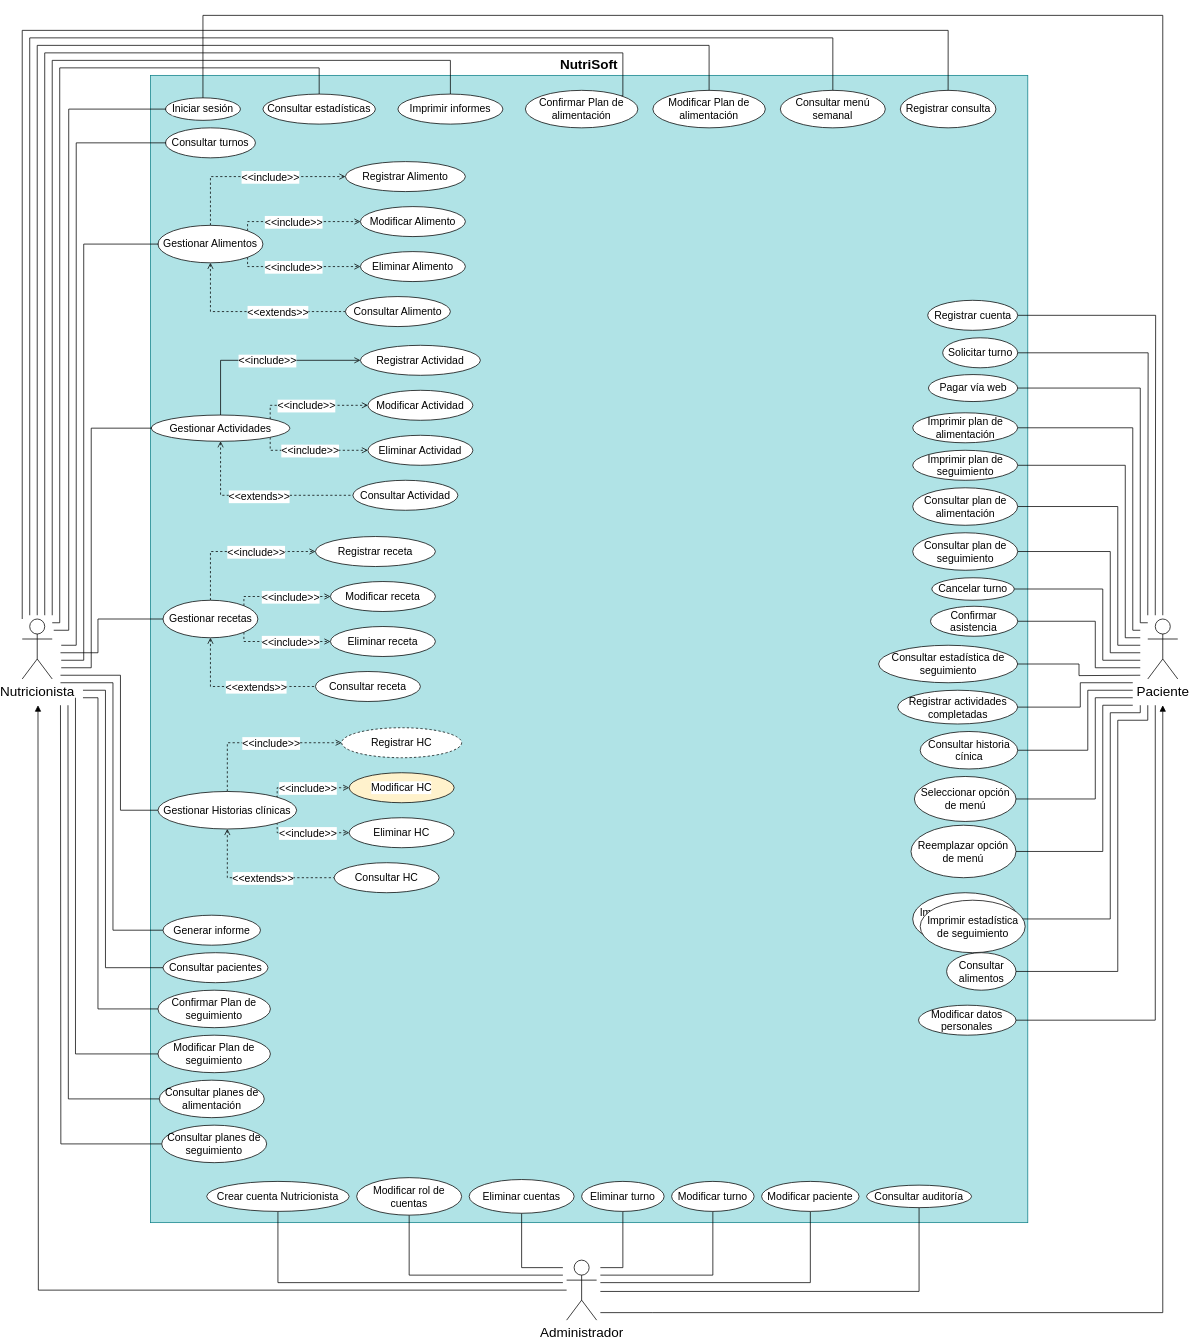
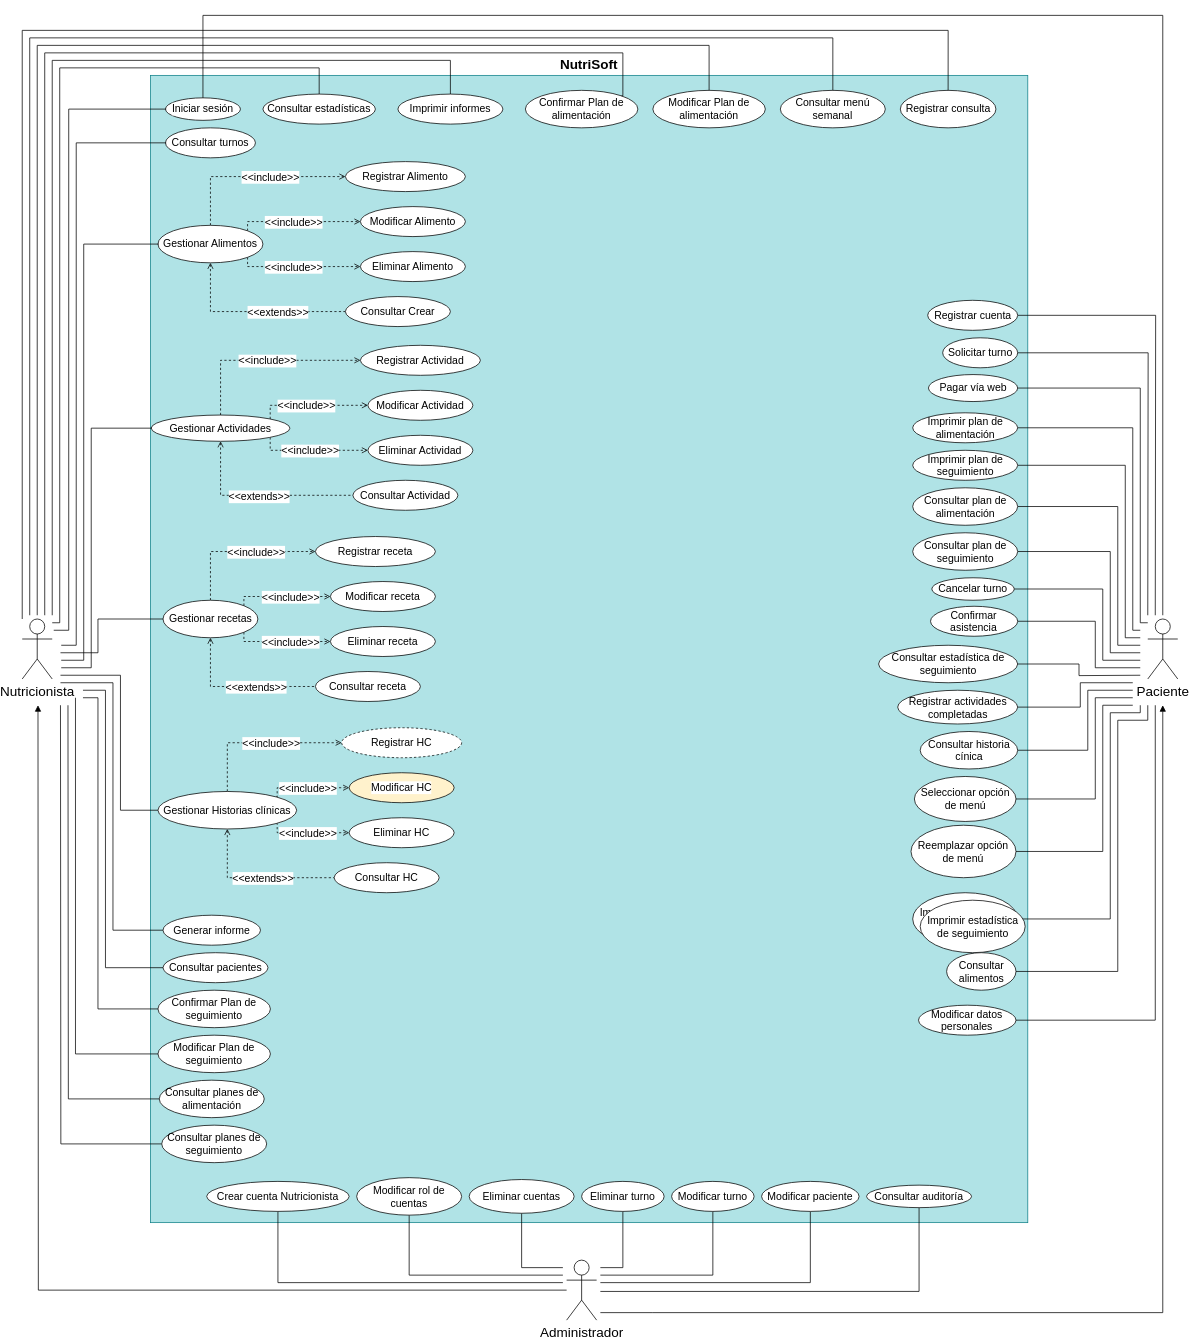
(398, 312) -> (398, 312)
(221, 379) -> (221, 379)
